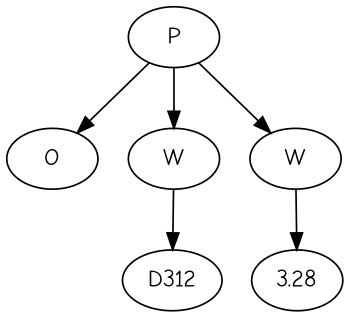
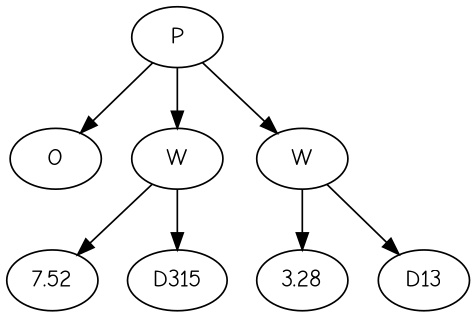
none -> (52, 280)
(172, 280) -> (177, 280)
none -> (424, 280)
